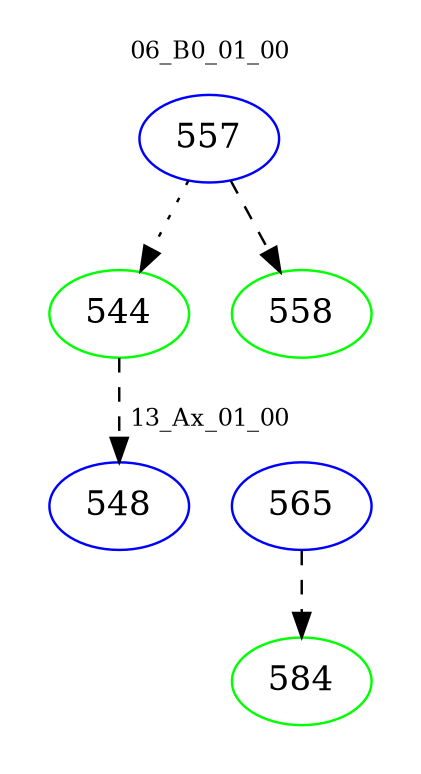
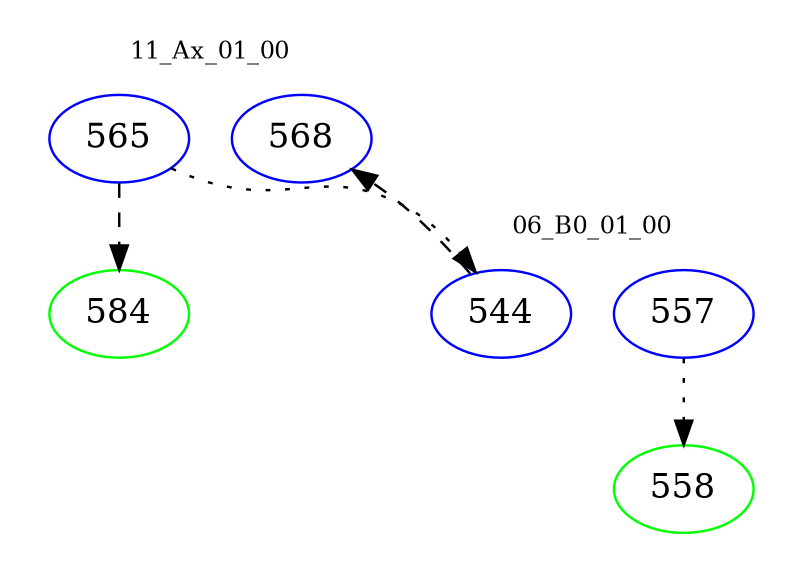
(170, 215) -> (324, 187)
(250, 215) -> (684, 390)
(119, 314) -> (501, 314)
(210, 420) -> (210, 52)
(119, 506) -> (302, 139)
